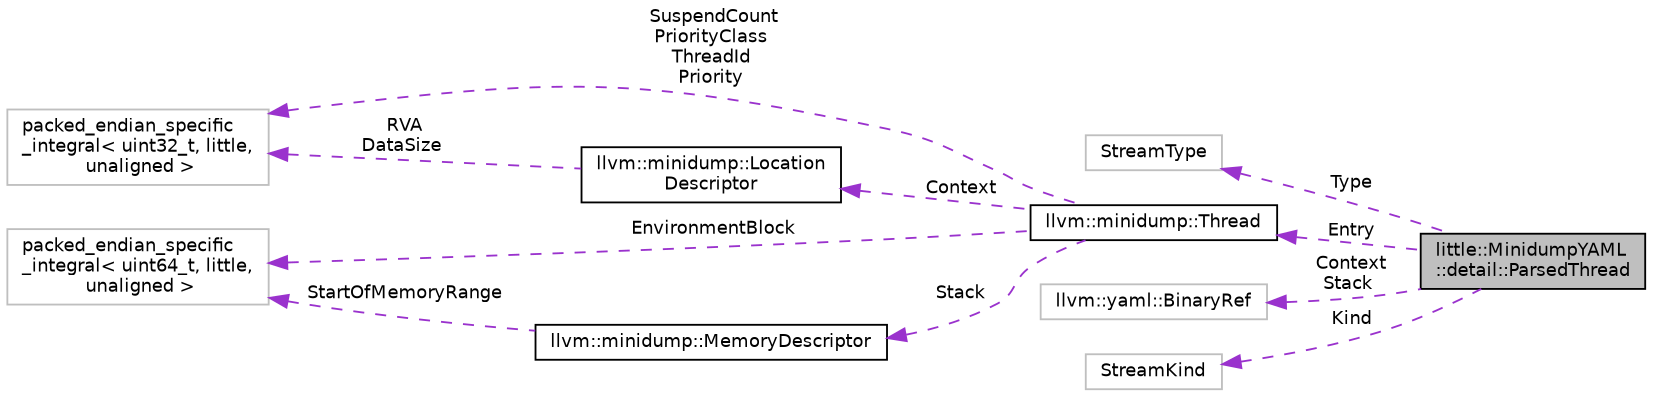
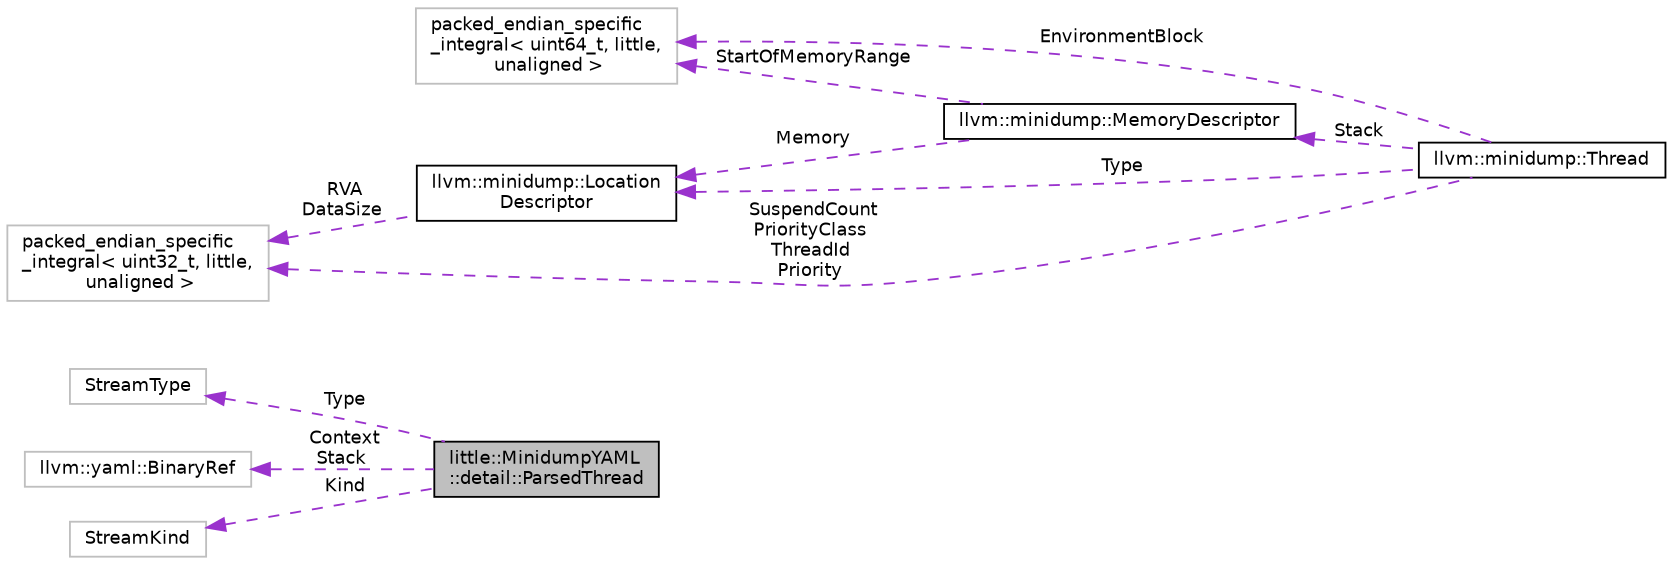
none -> (837, 157)
(959, 189) -> (1120, 167)
(1358, 244) -> none
